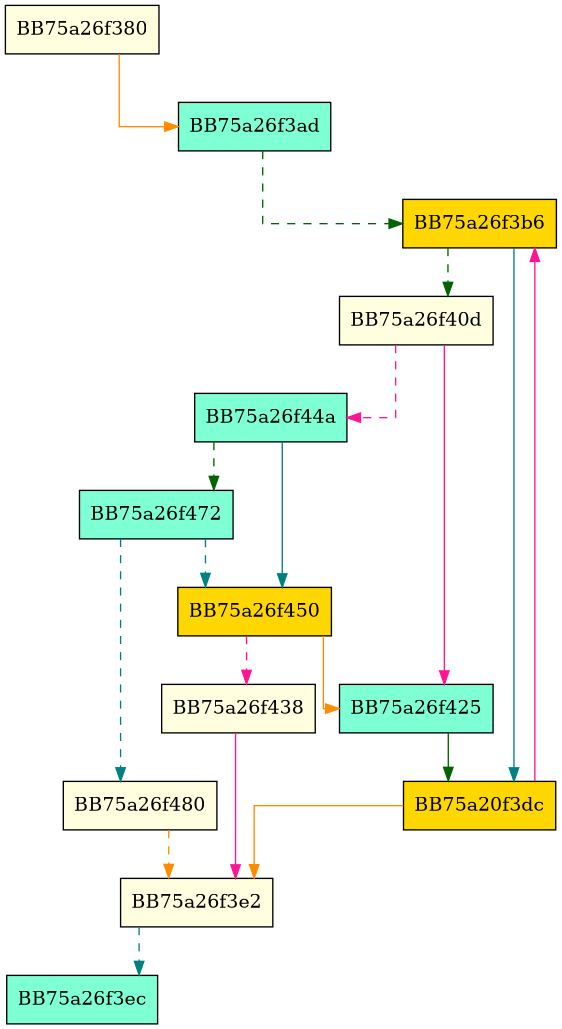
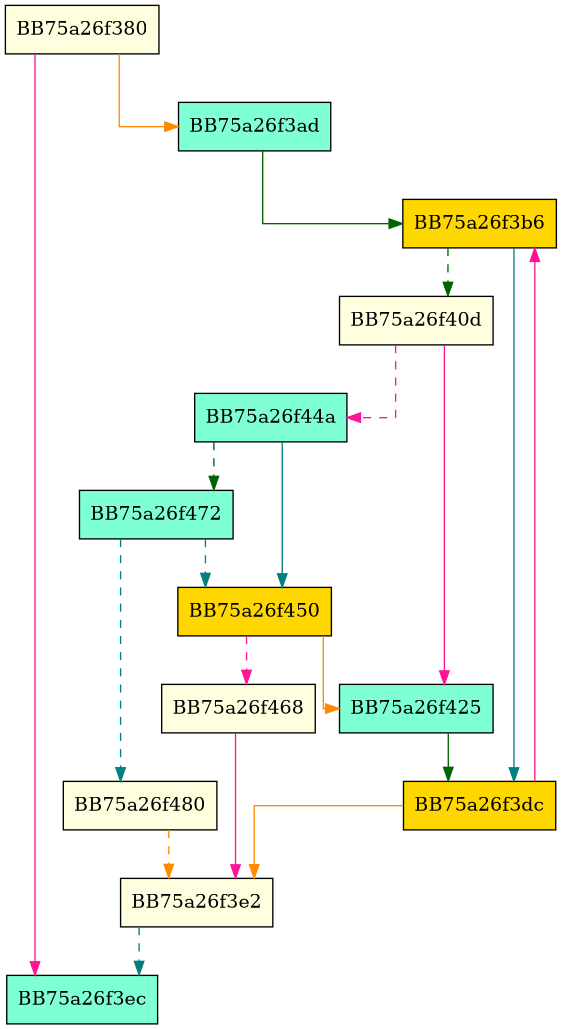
(290, 224) -> (290, 224)
none -> (35, 508)
(238, 709) -> (238, 709)
(480, 806) -> (480, 806)
